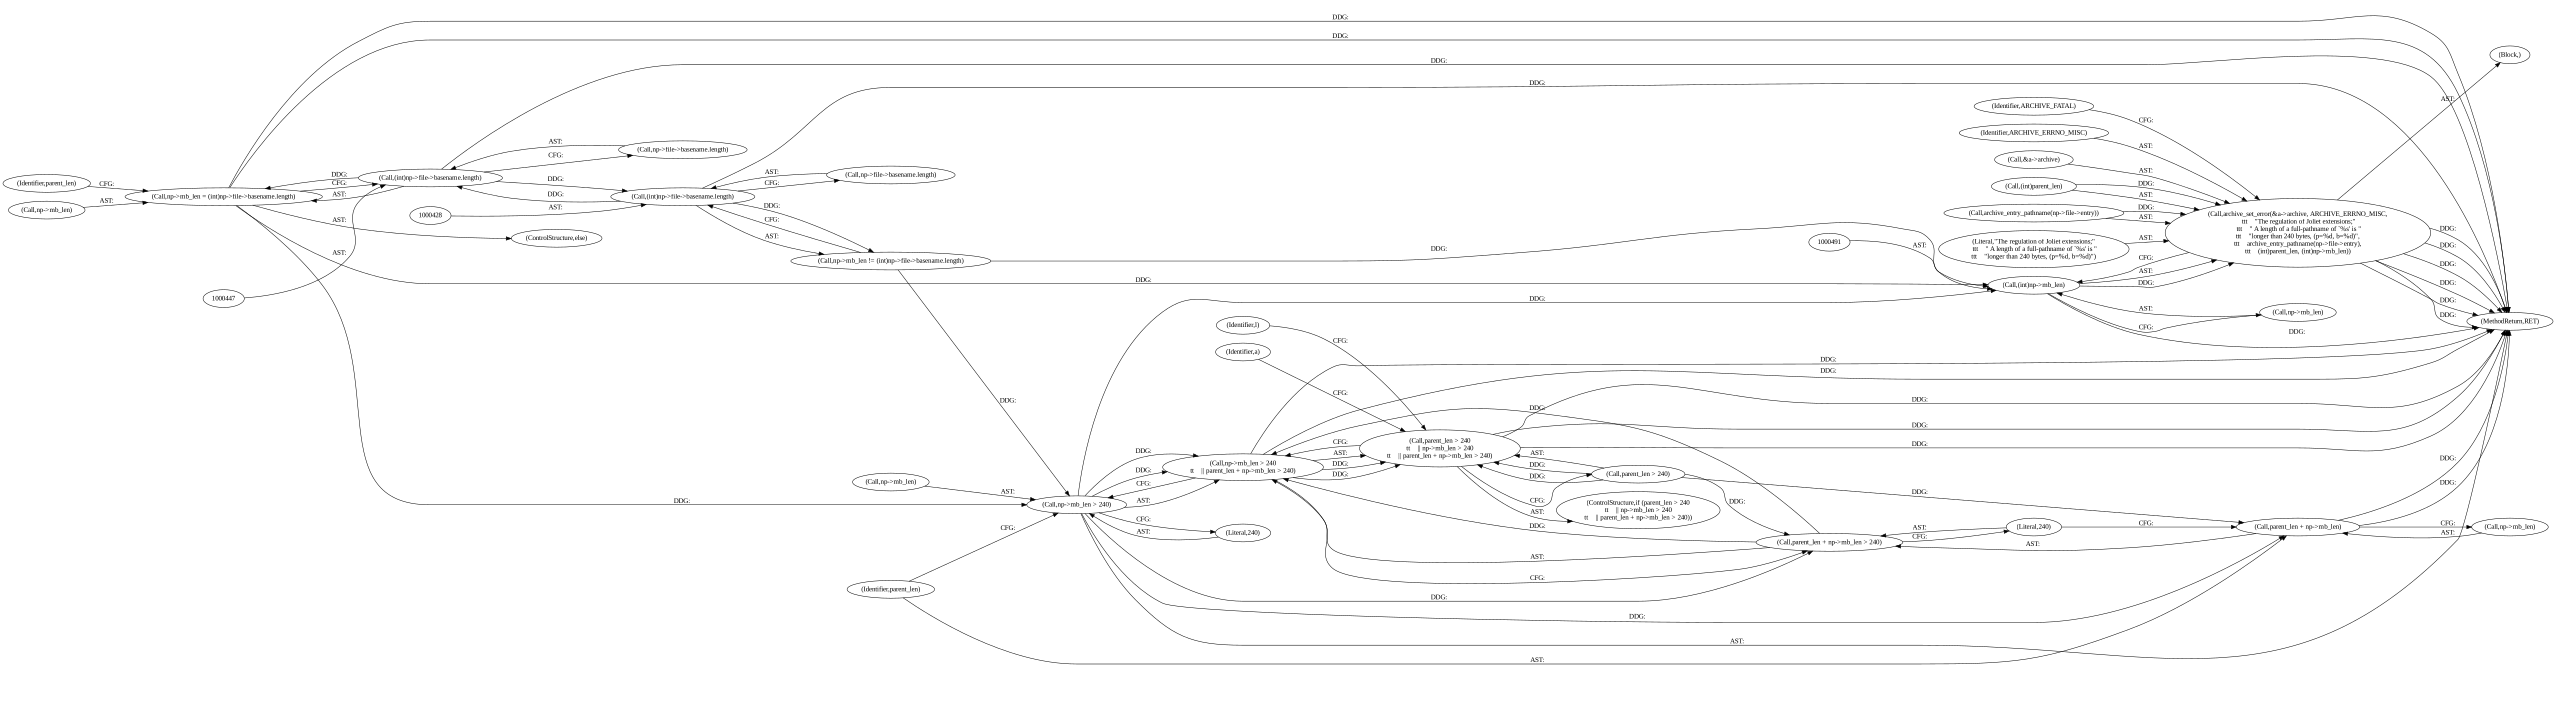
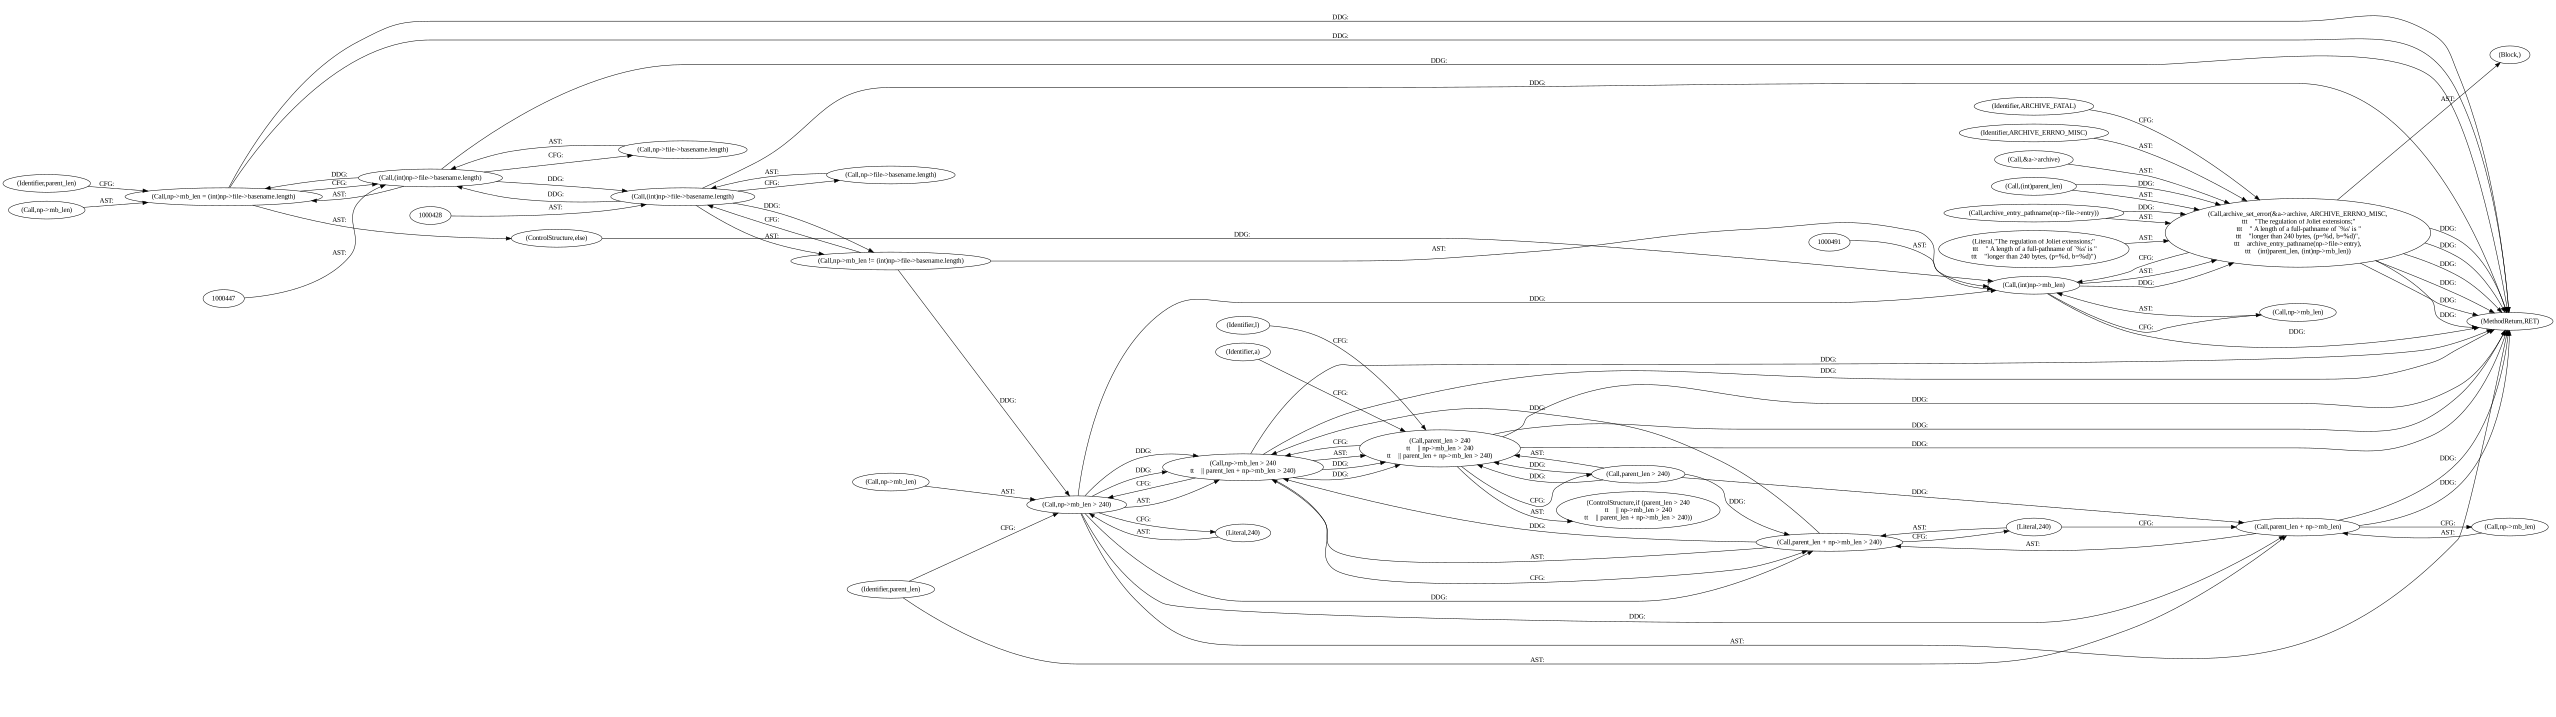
(1440, 249) -> (1440, 249)
(1100, 284) -> (1296, 238)
(534, 505) -> none
